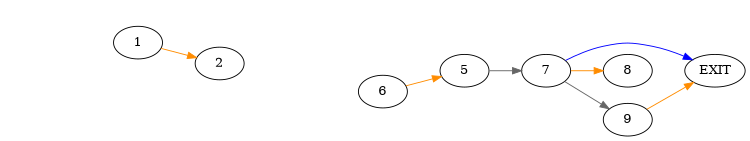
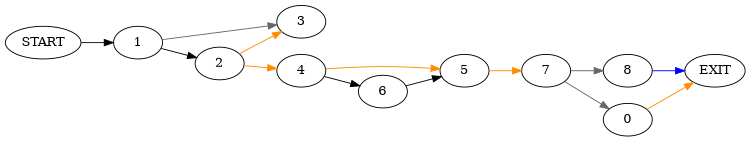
none -> (301, 22)
none -> (43, 43)
(624, 43) -> (664, 71)
(174, 52) -> (174, 52)
none -> (301, 71)
(501, 71) -> (501, 71)
(583, 71) -> (583, 71)
(419, 82) -> (419, 82)
(628, 120) -> (628, 120)
